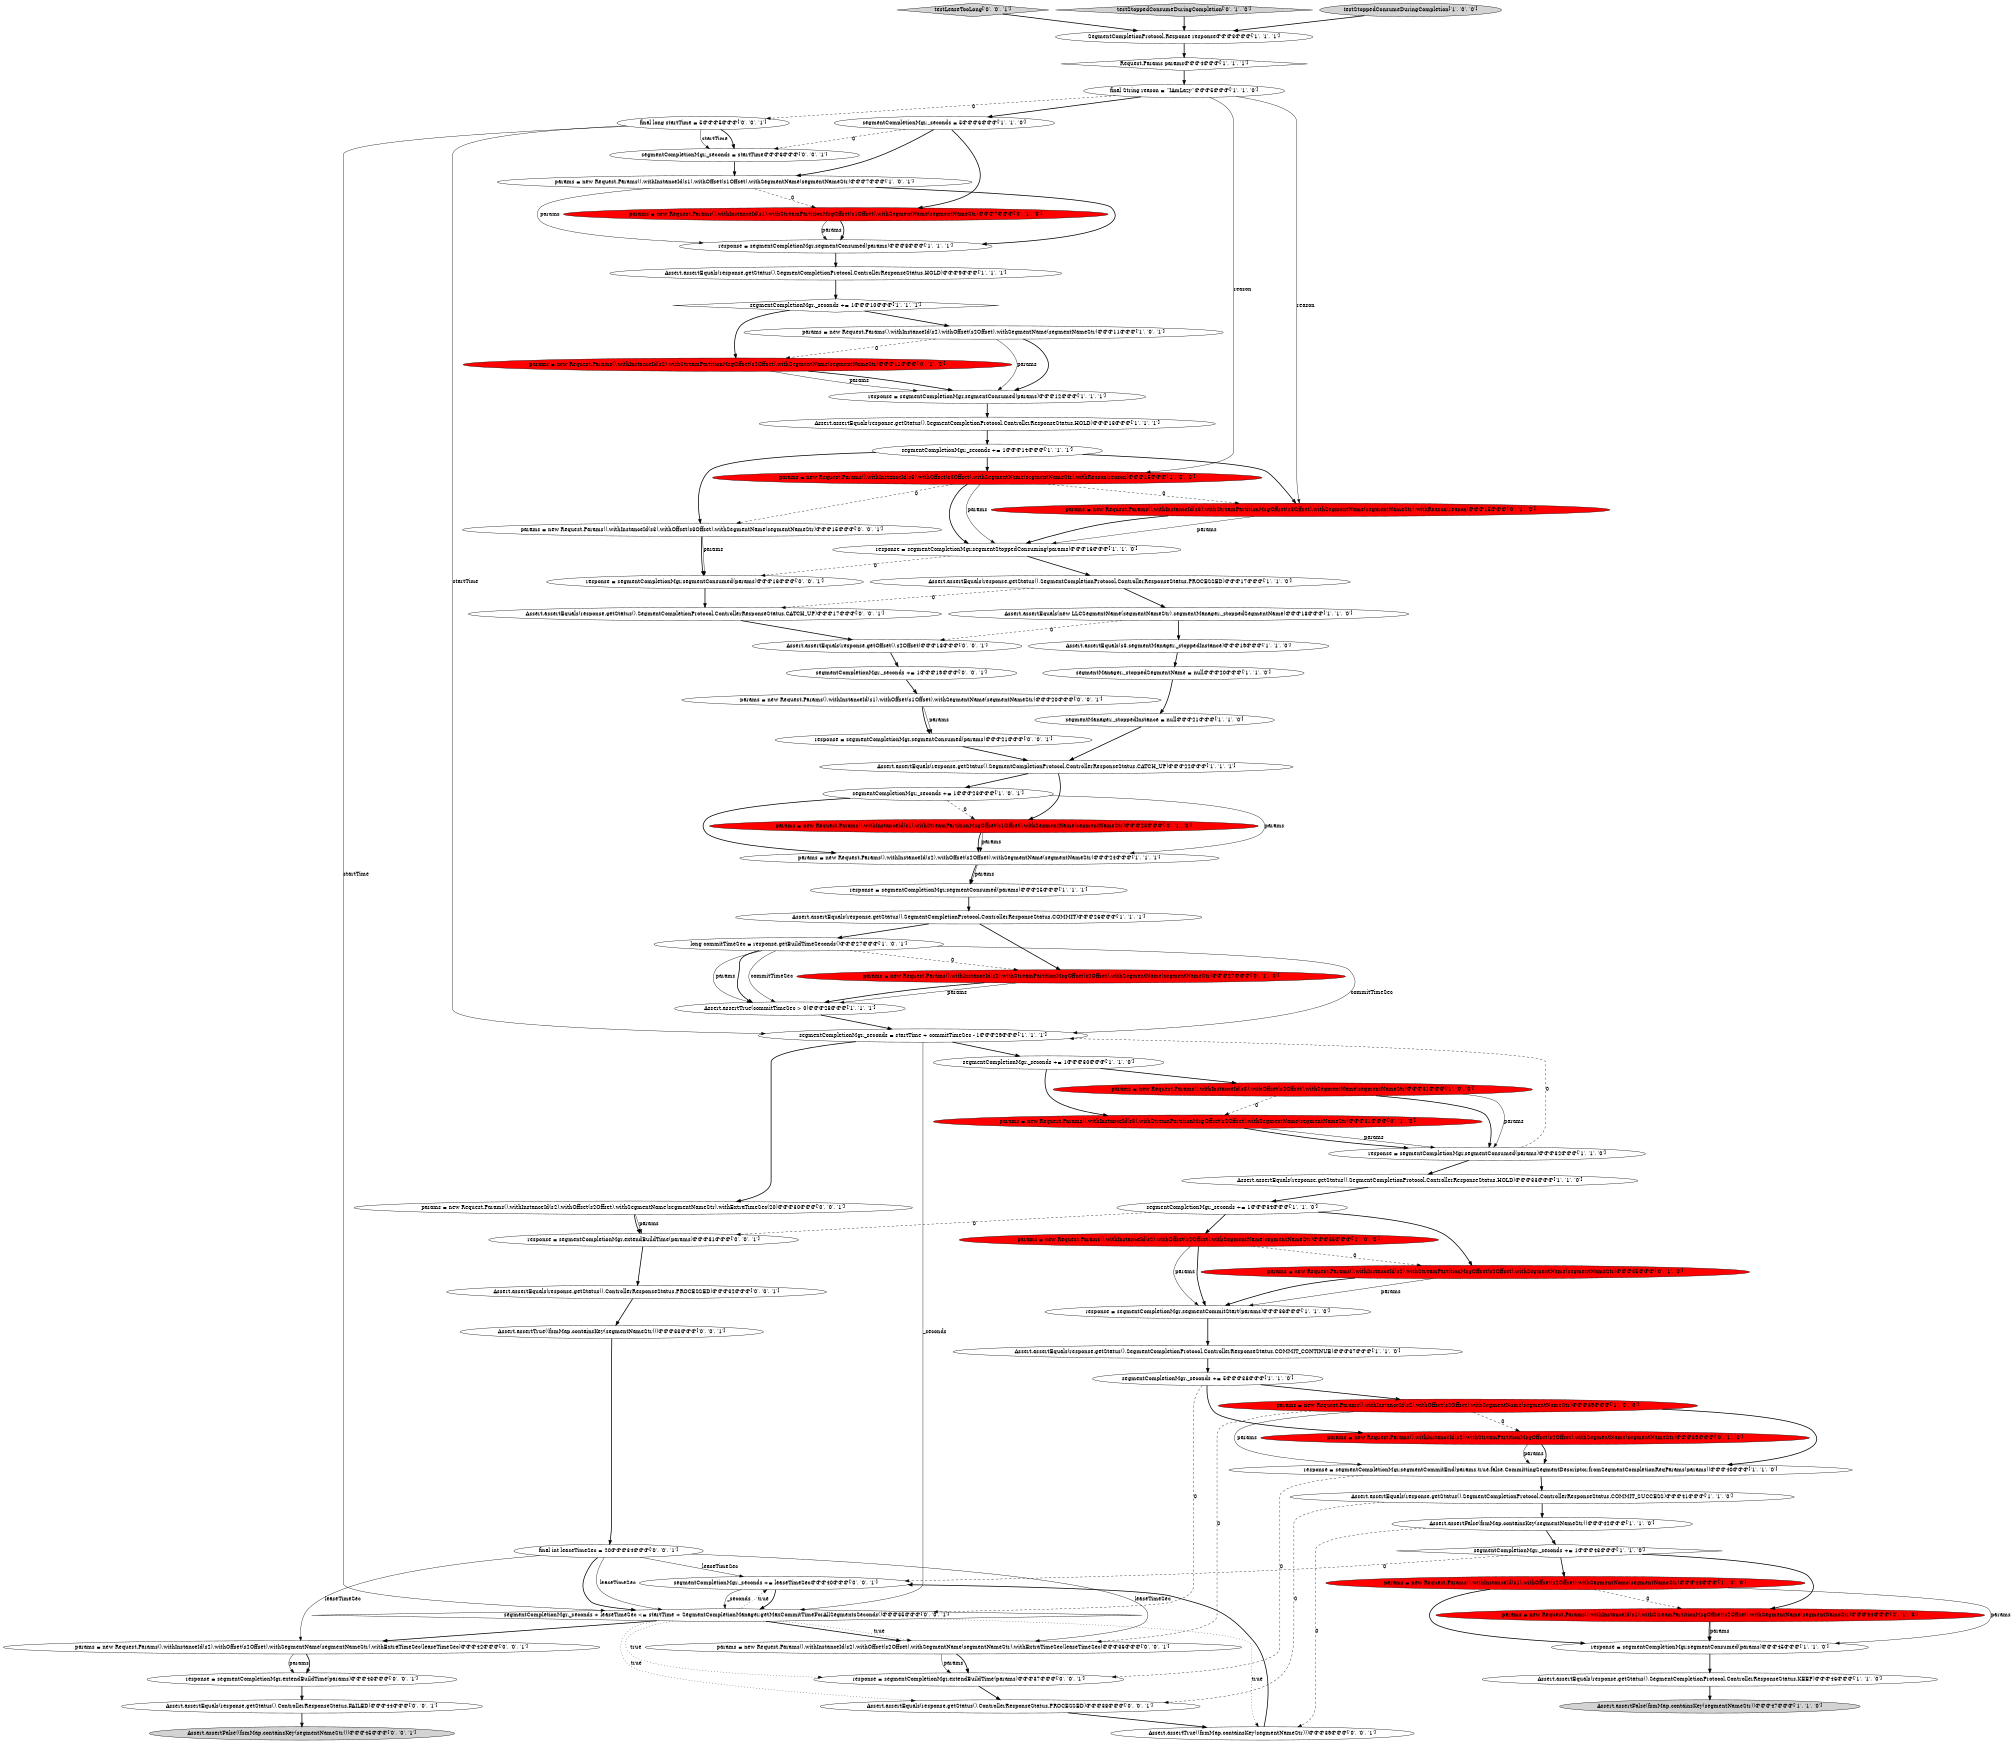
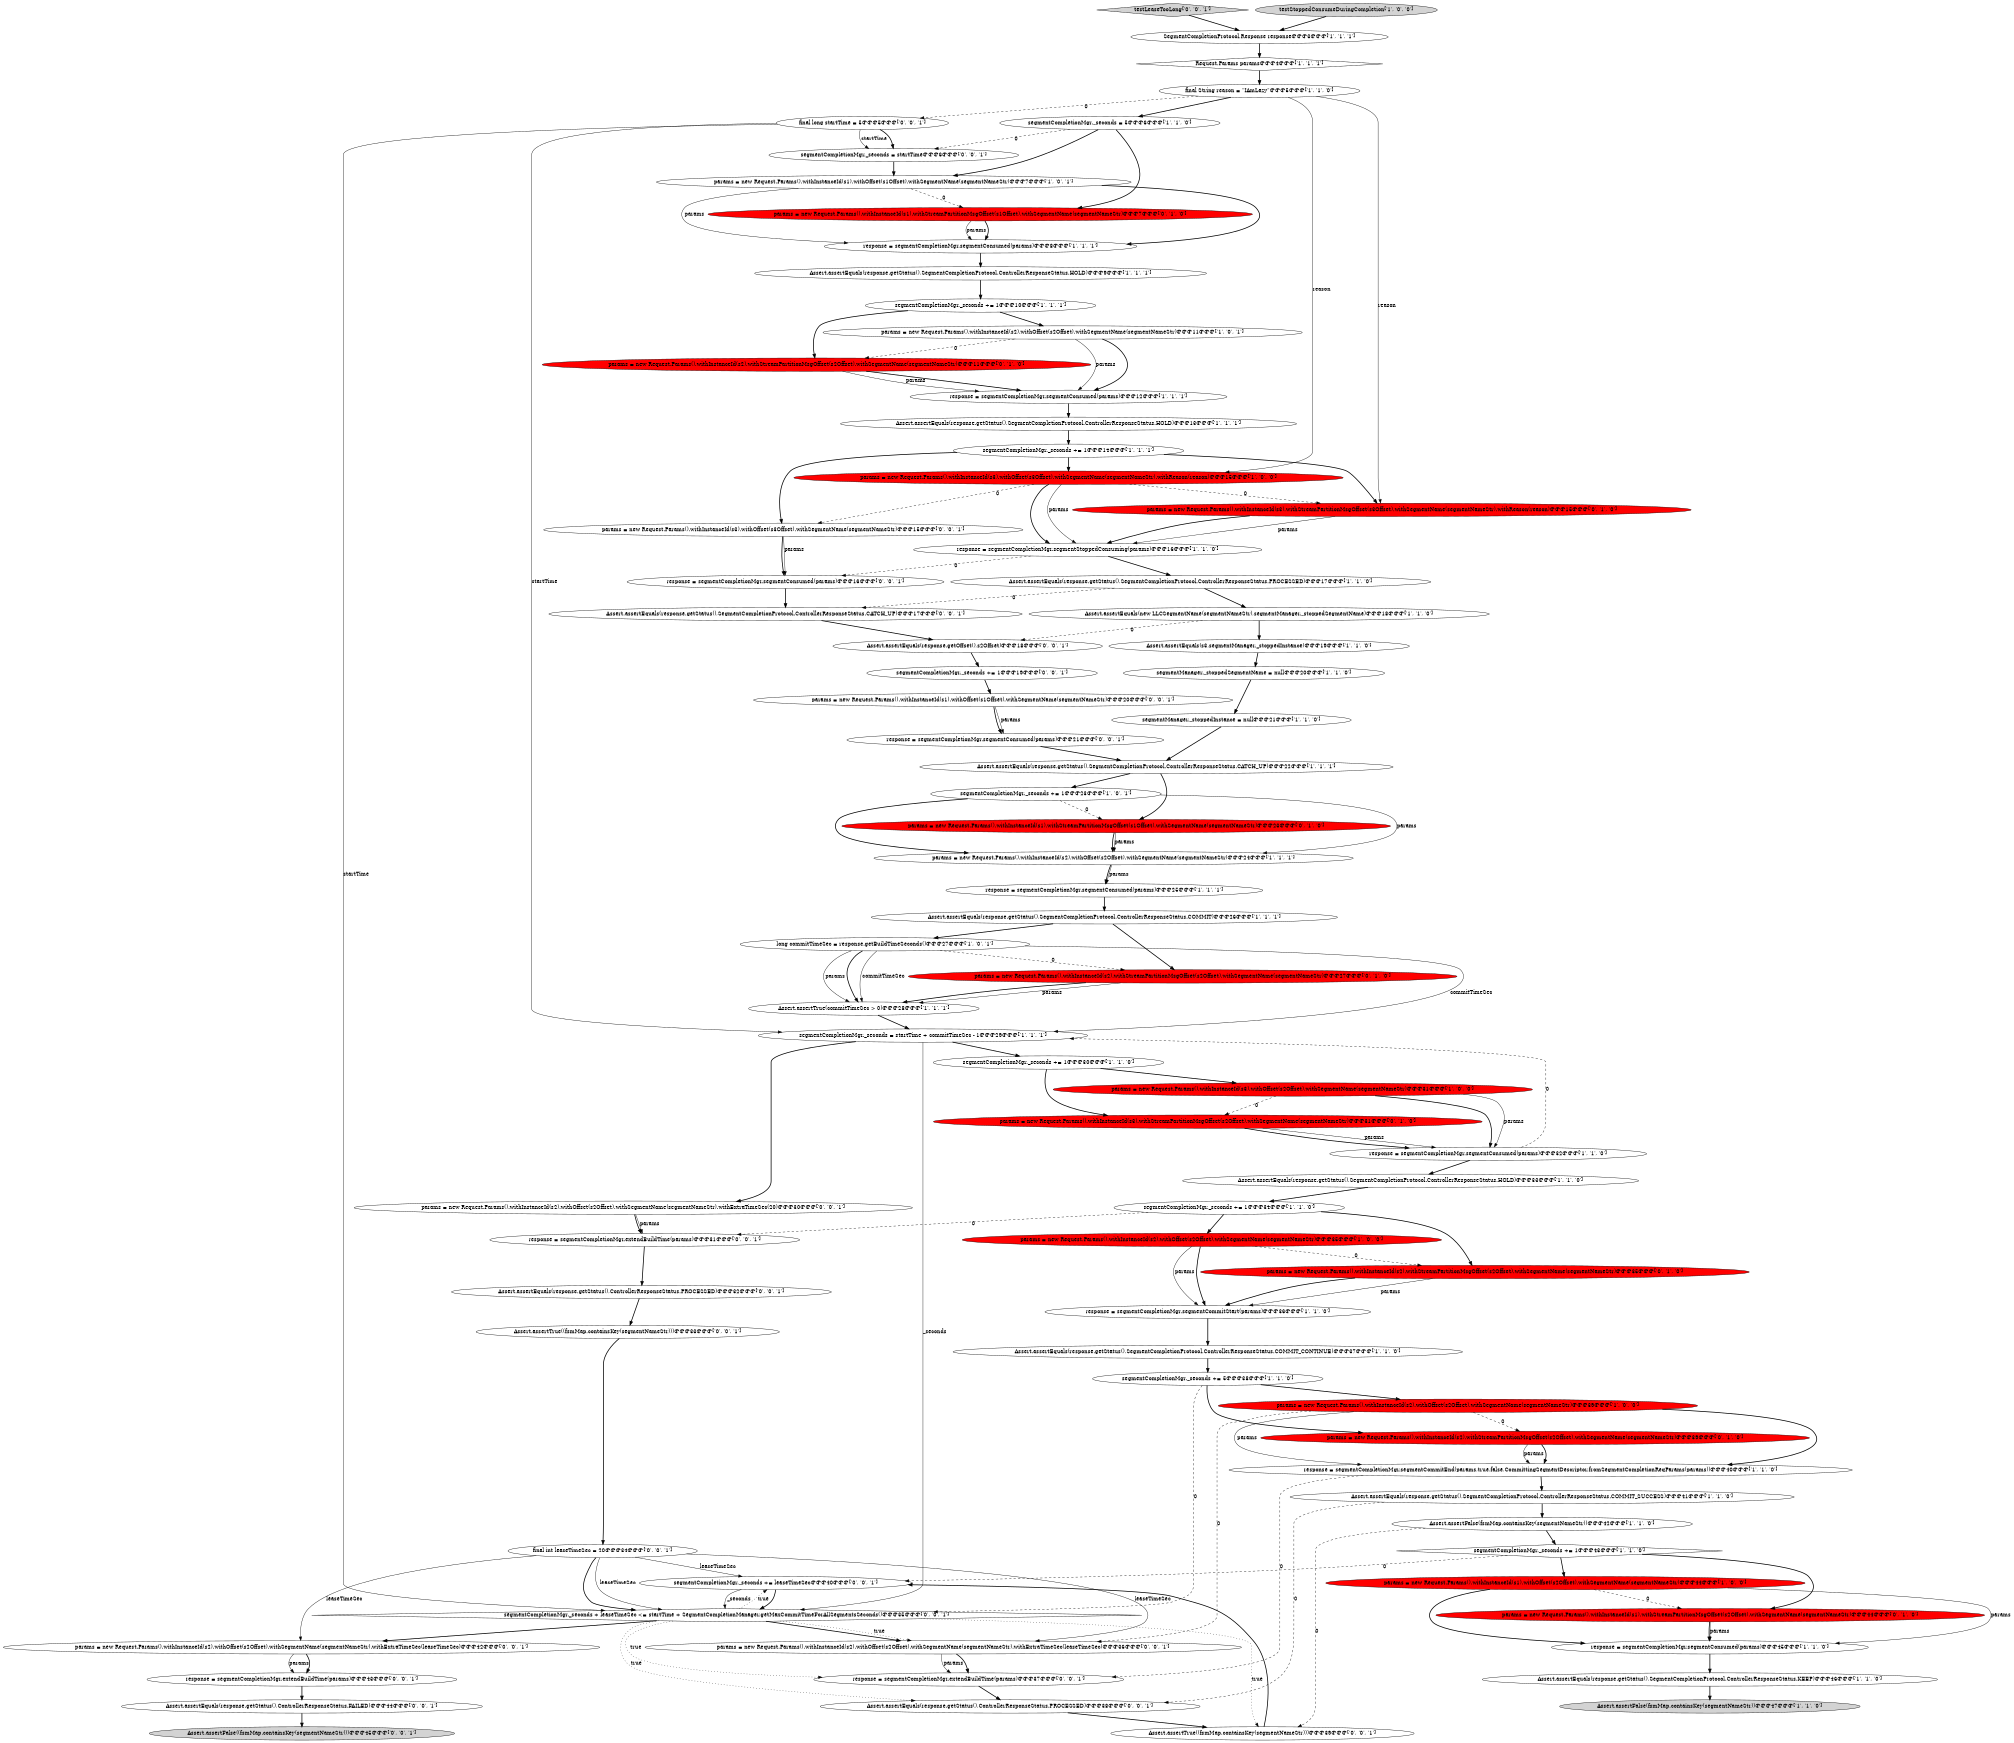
(1184, 10) -> none
(836, 306) -> (981, 306)
